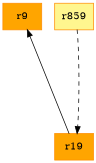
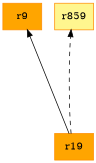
(79, 78) -> (69, 85)
